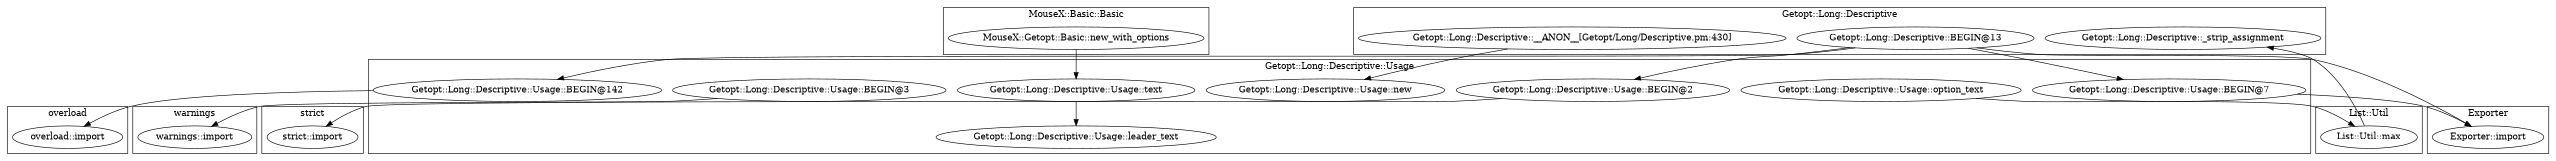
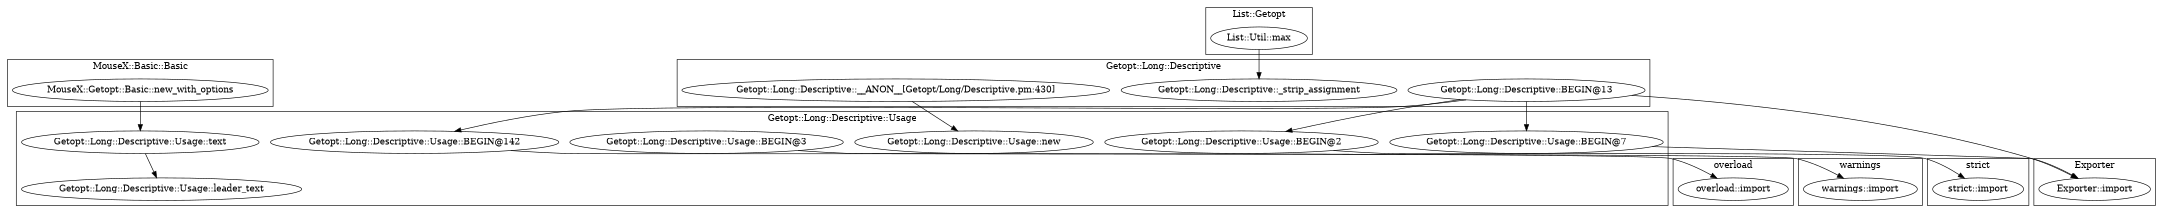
(1881, 90) -> none
(2369, 114) -> (1259, 15)
